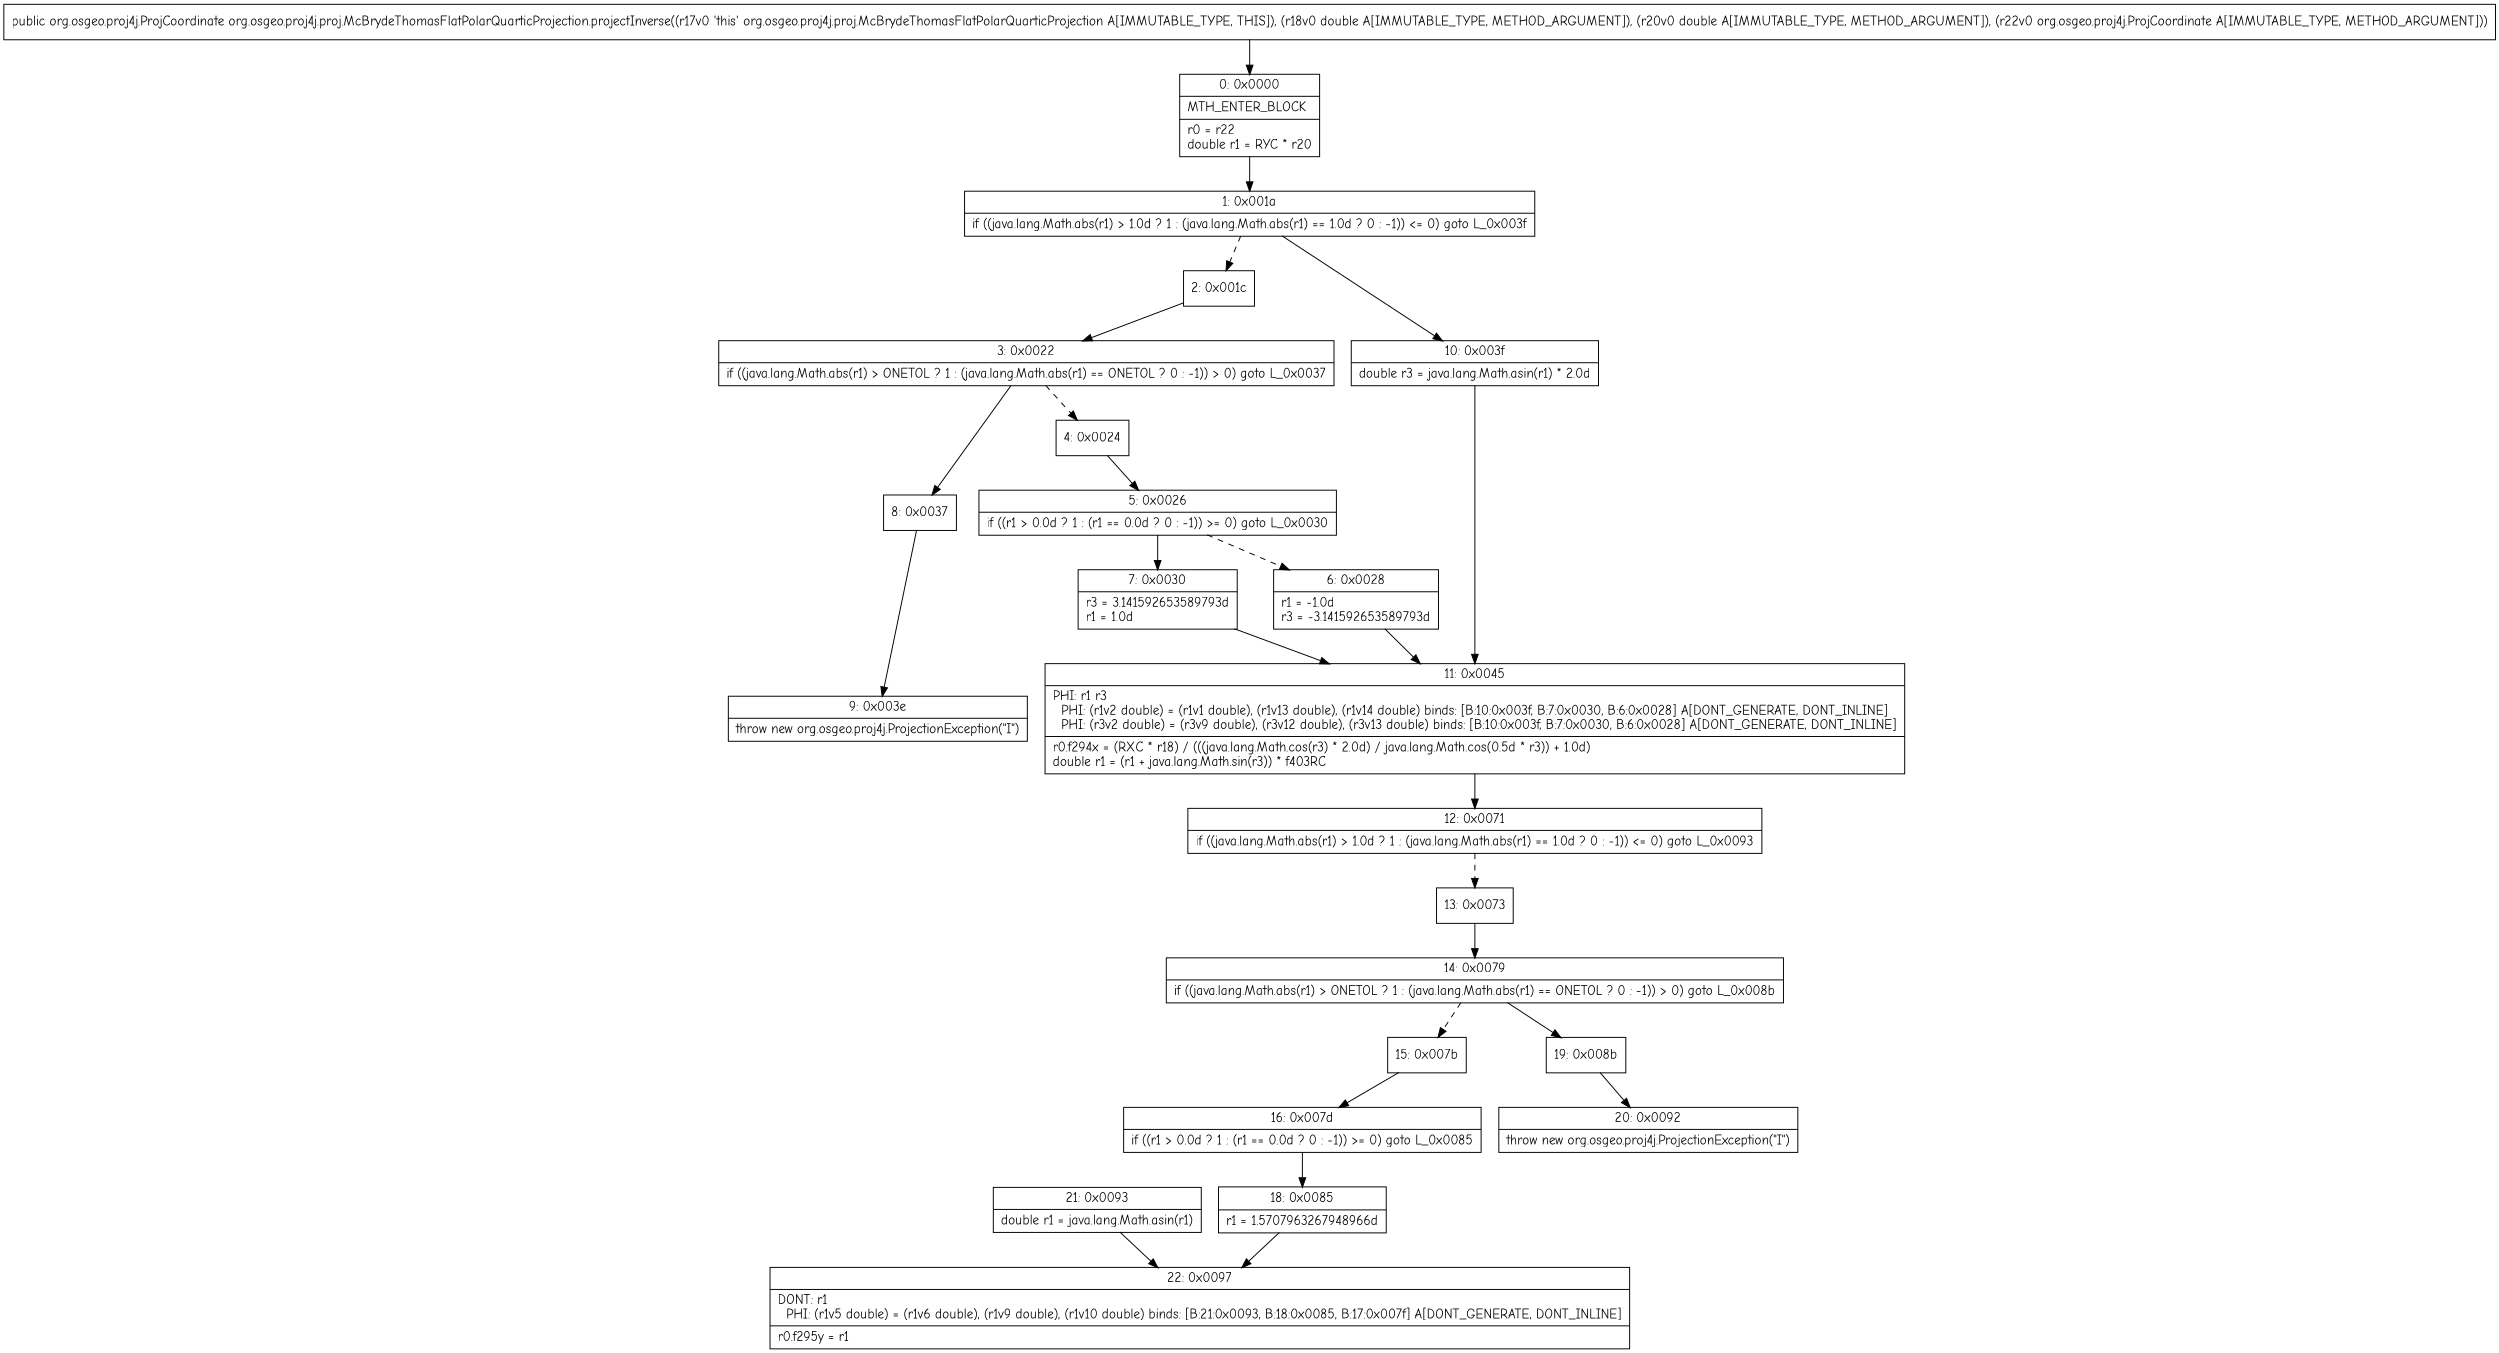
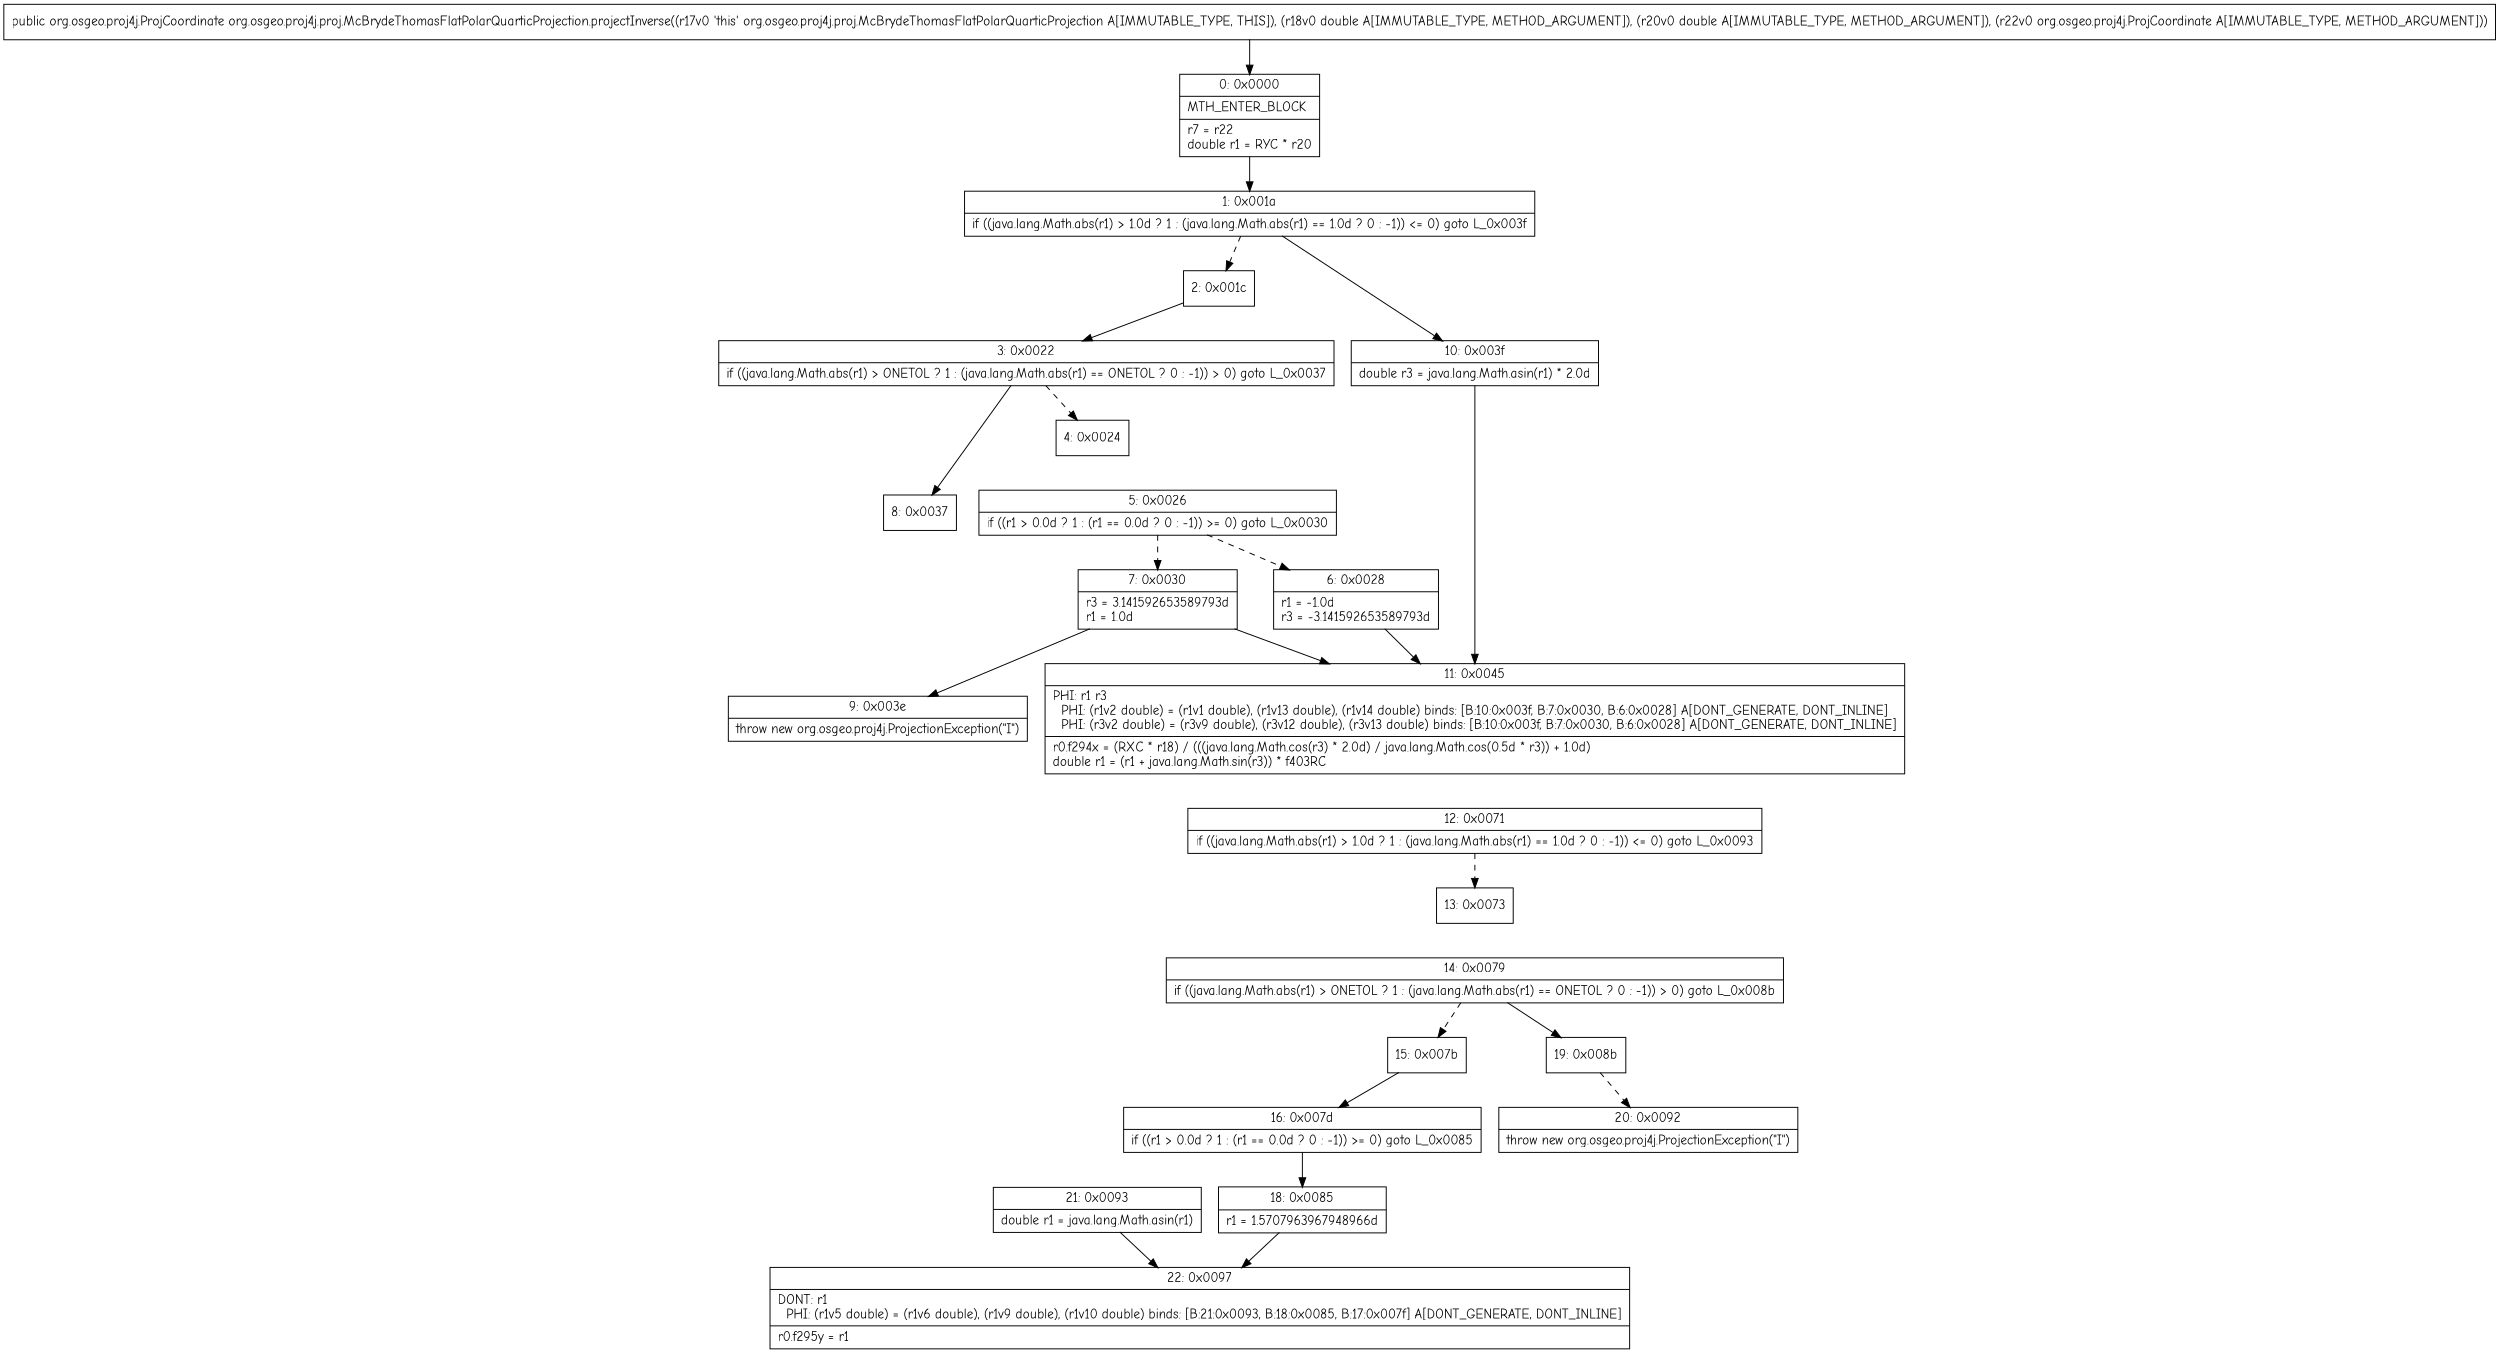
(1211, 130) -> (1211, 130)
(1120, 469) -> none
(1158, 548) -> (1158, 548)
(900, 608) -> (1014, 661)
(1475, 786) -> none
(1475, 936) -> none
(1612, 1087) -> (1612, 1087)
(1302, 1221) -> (1302, 1221)
